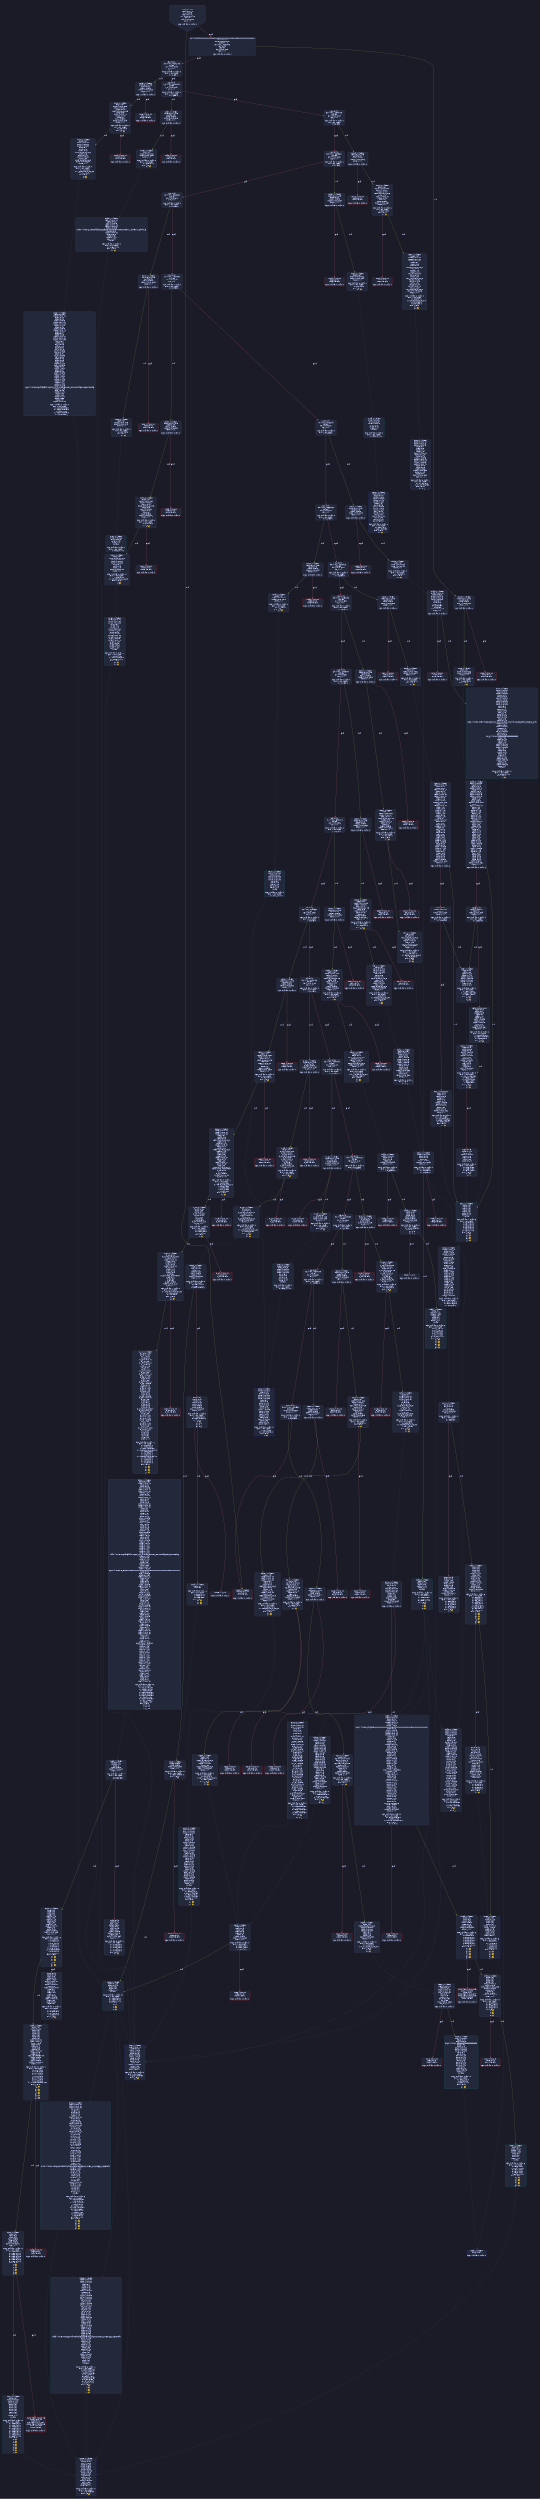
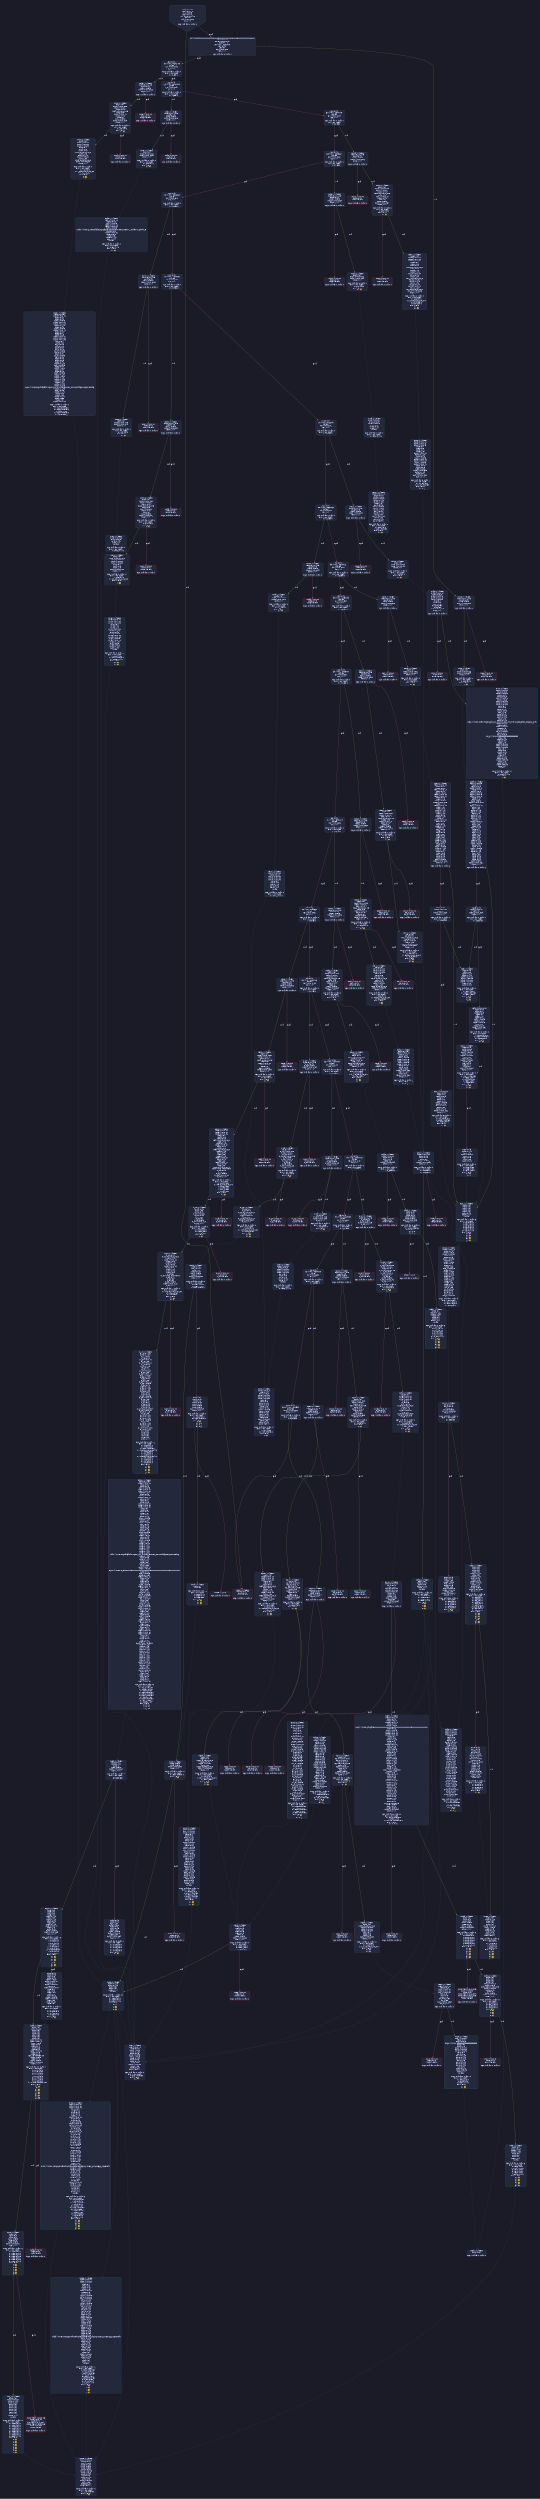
(220, 1594) -> (220, 1594)
